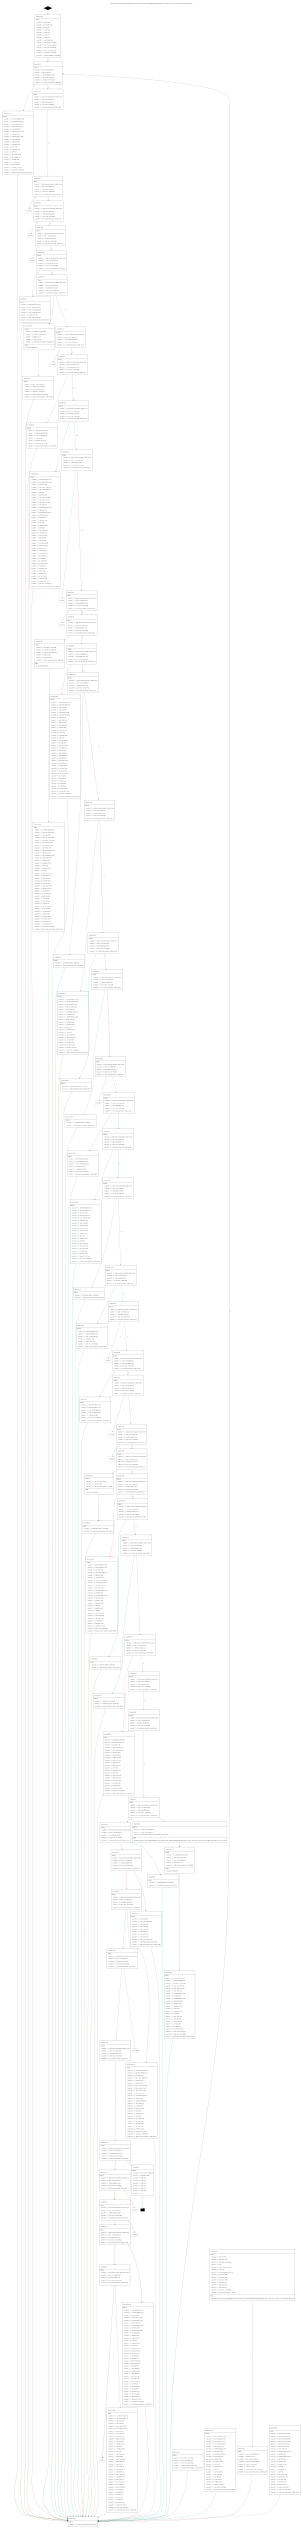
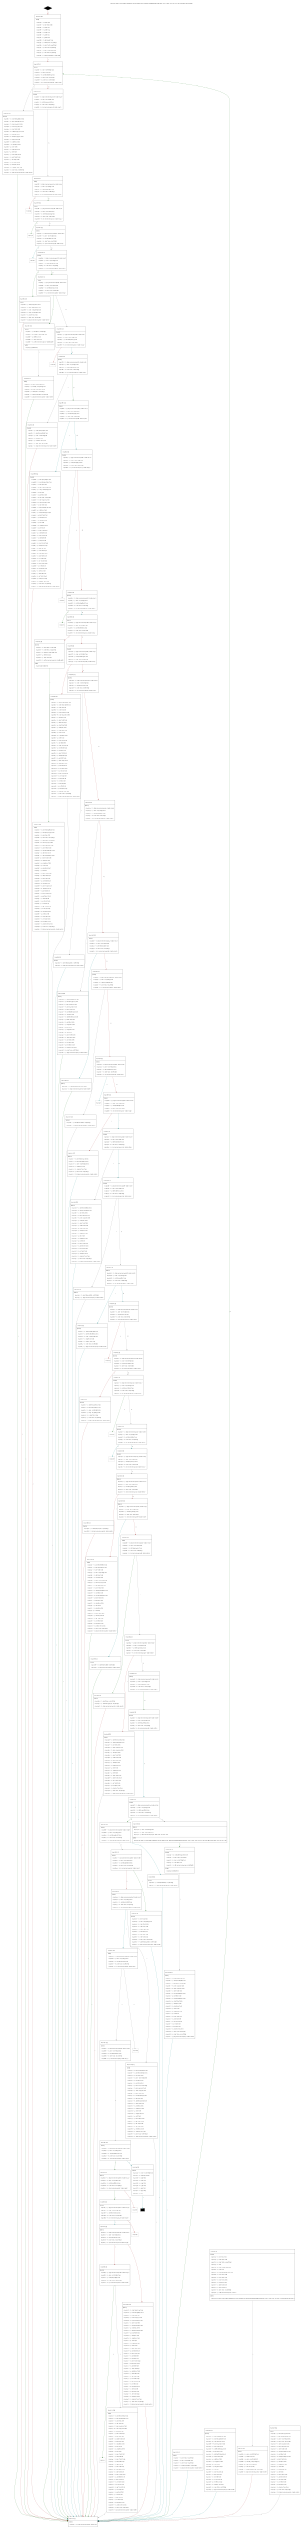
(99, 1484) -> none
